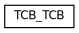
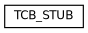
(39, 16) -> (44, 16)
